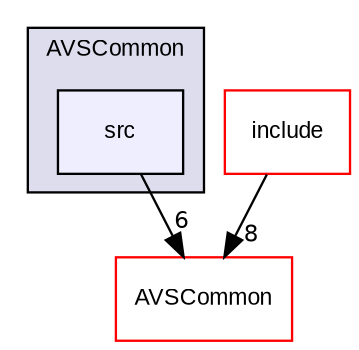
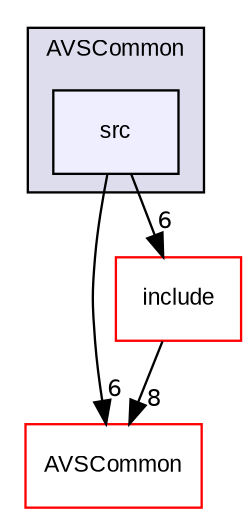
none -> (144, 206)
